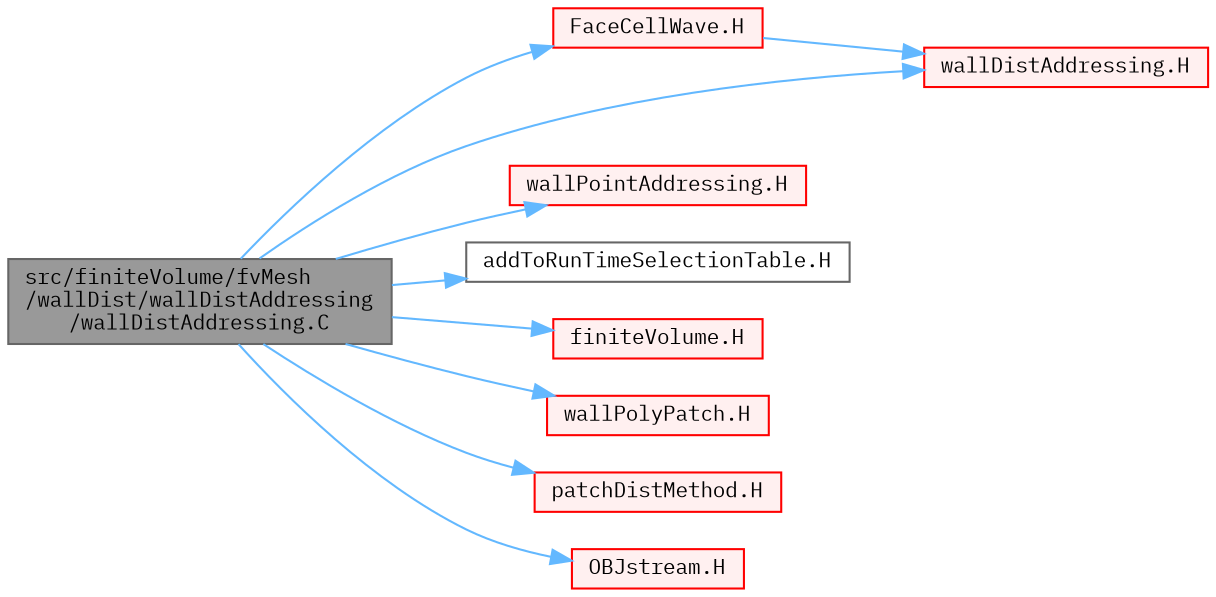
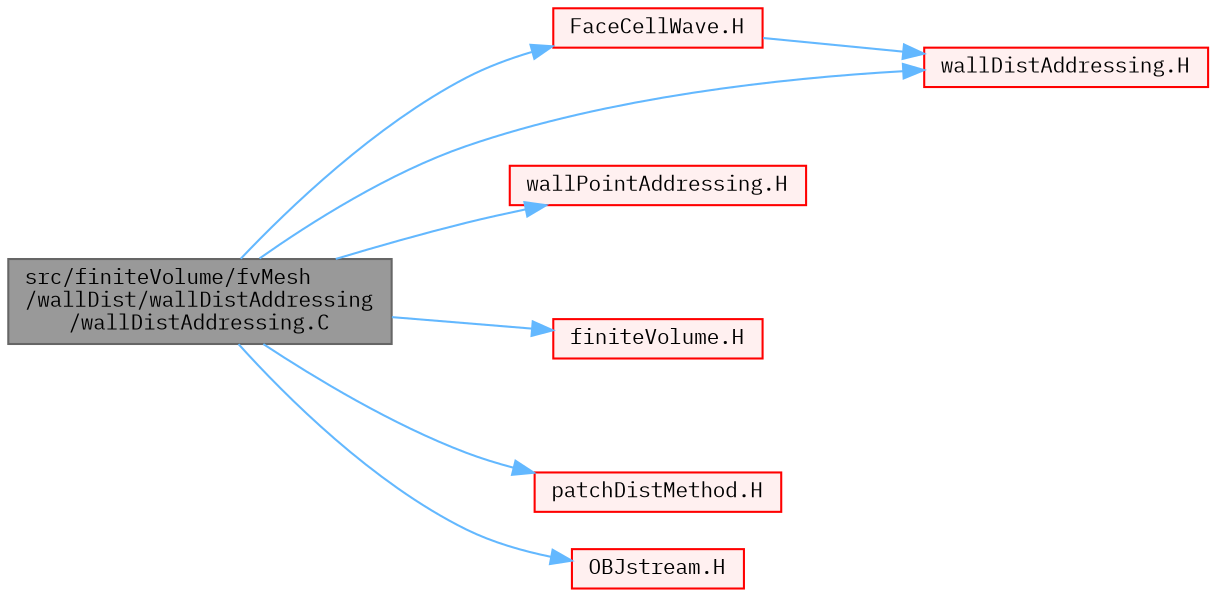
(658, 262) -> none
(658, 415) -> none
